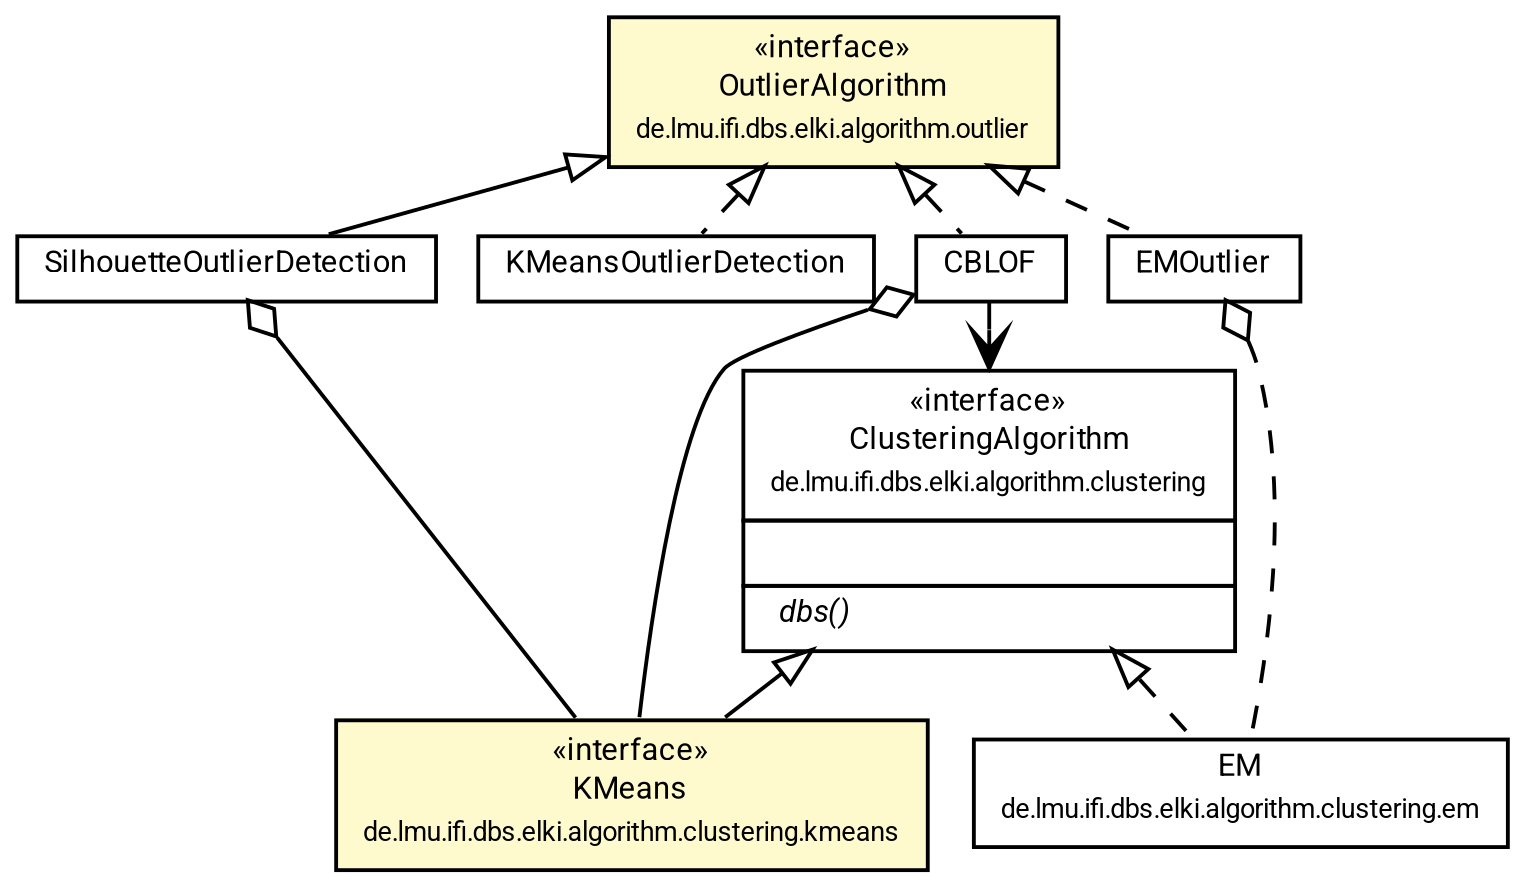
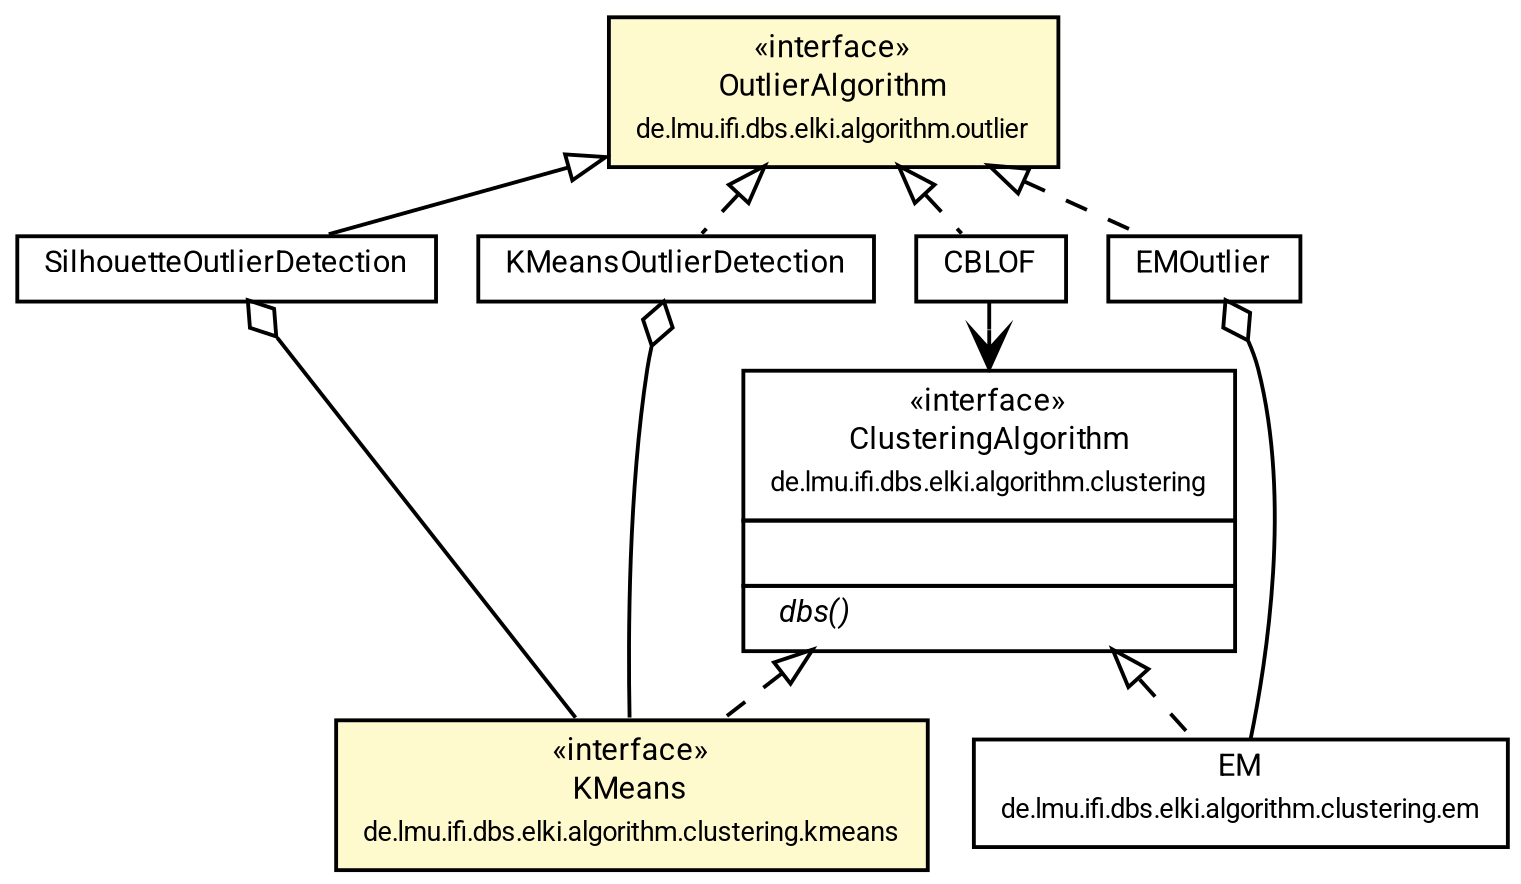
(684, 463) -> (632, 532)
(1274, 539) -> (1274, 539)
(753, 695) -> (753, 695)
